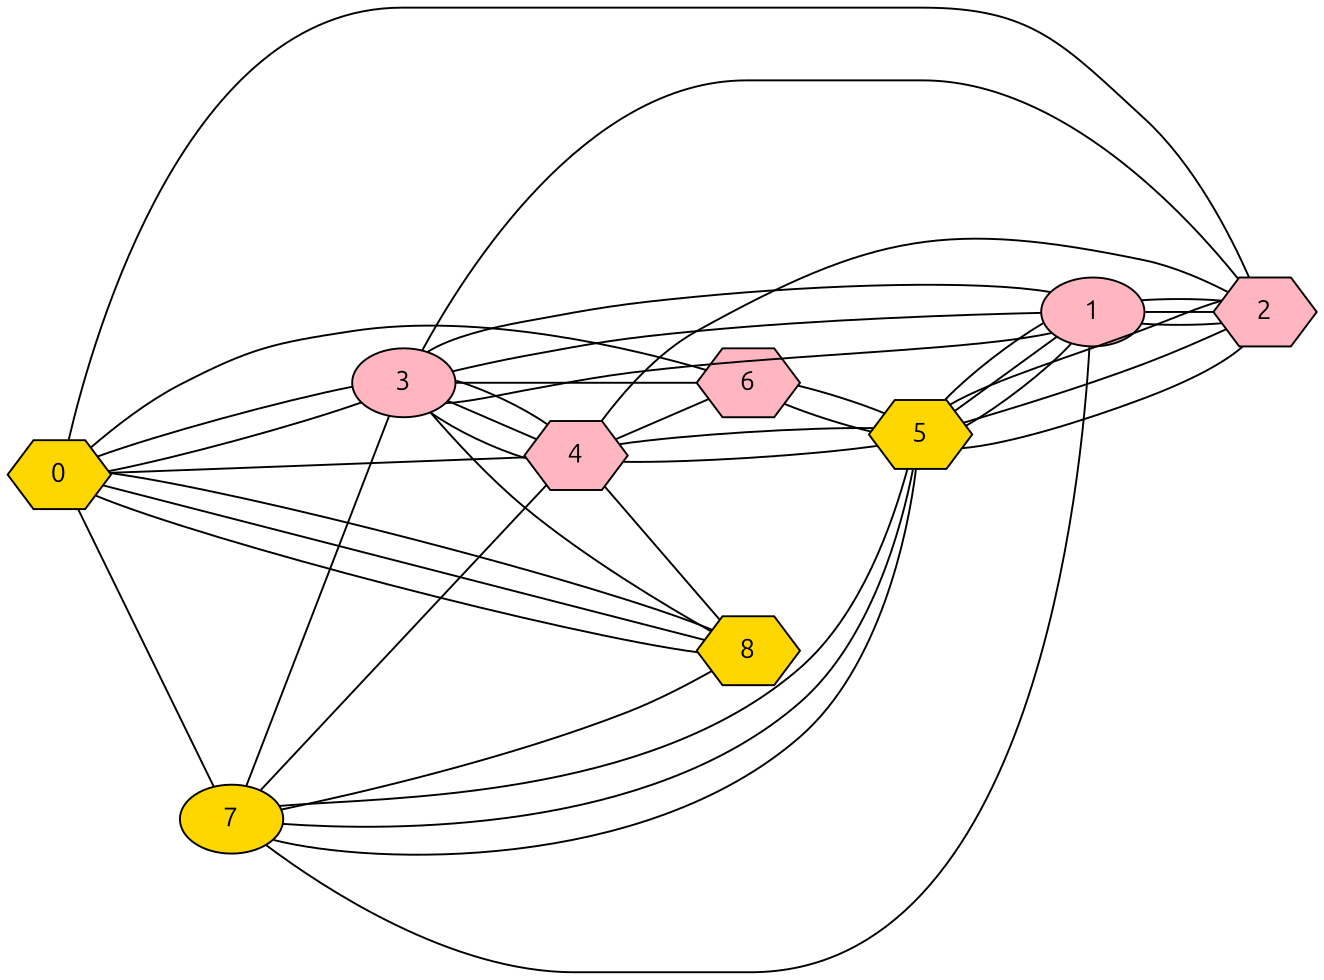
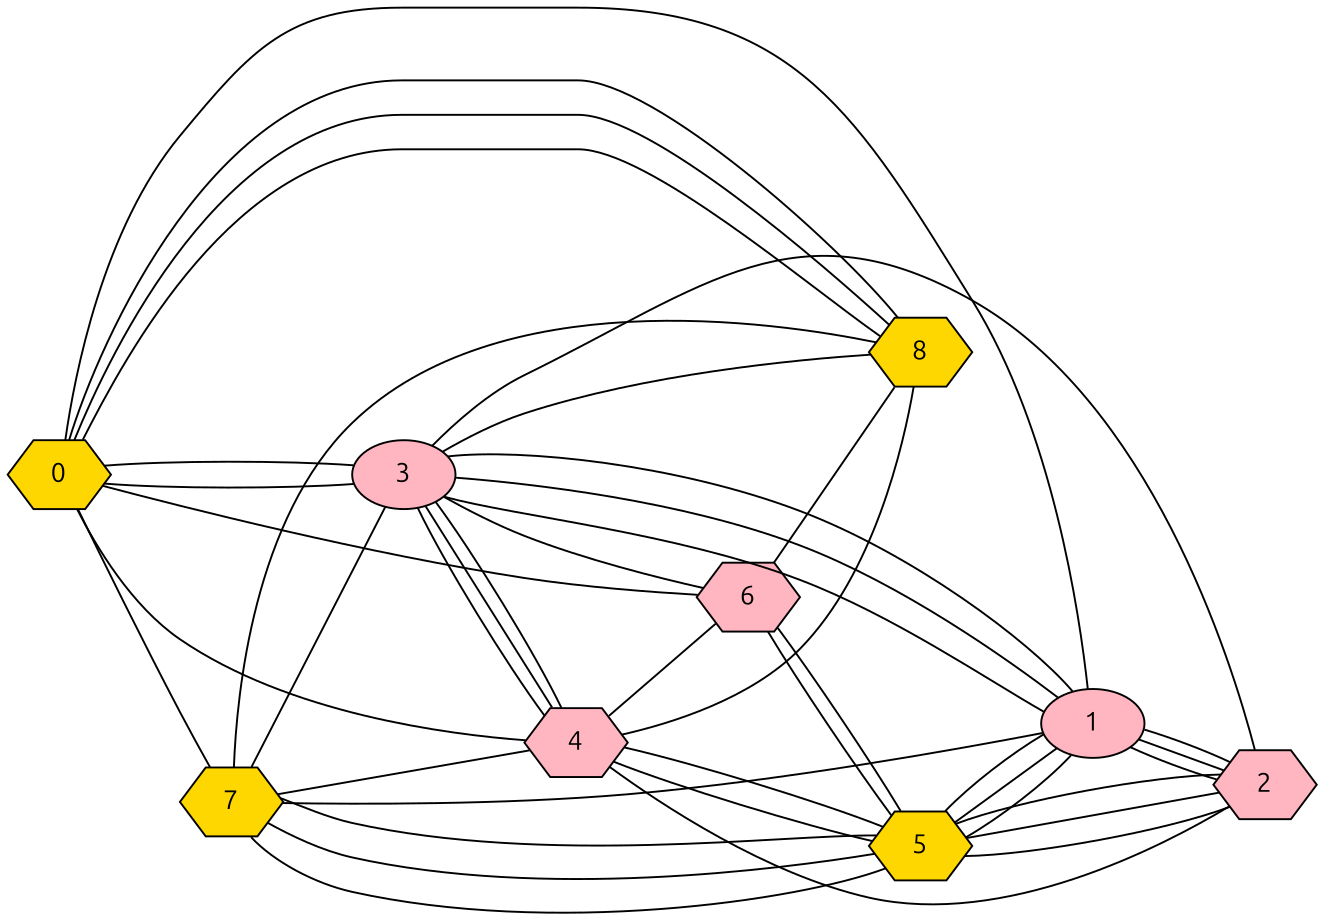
(595, 8) -> (656, 13)
none -> (834, 475)
(232, 819) -> (232, 802)
